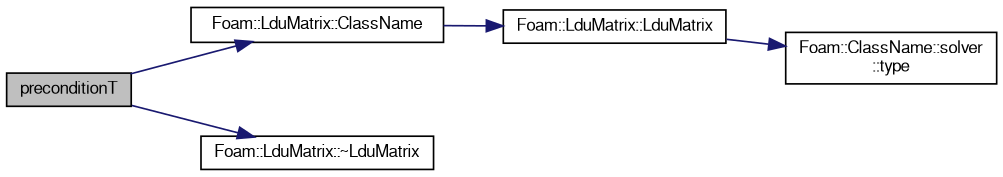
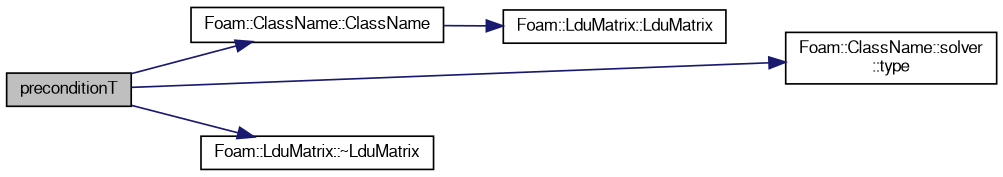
(317, 25) -> (317, 25)
(748, 42) -> (450, 75)
